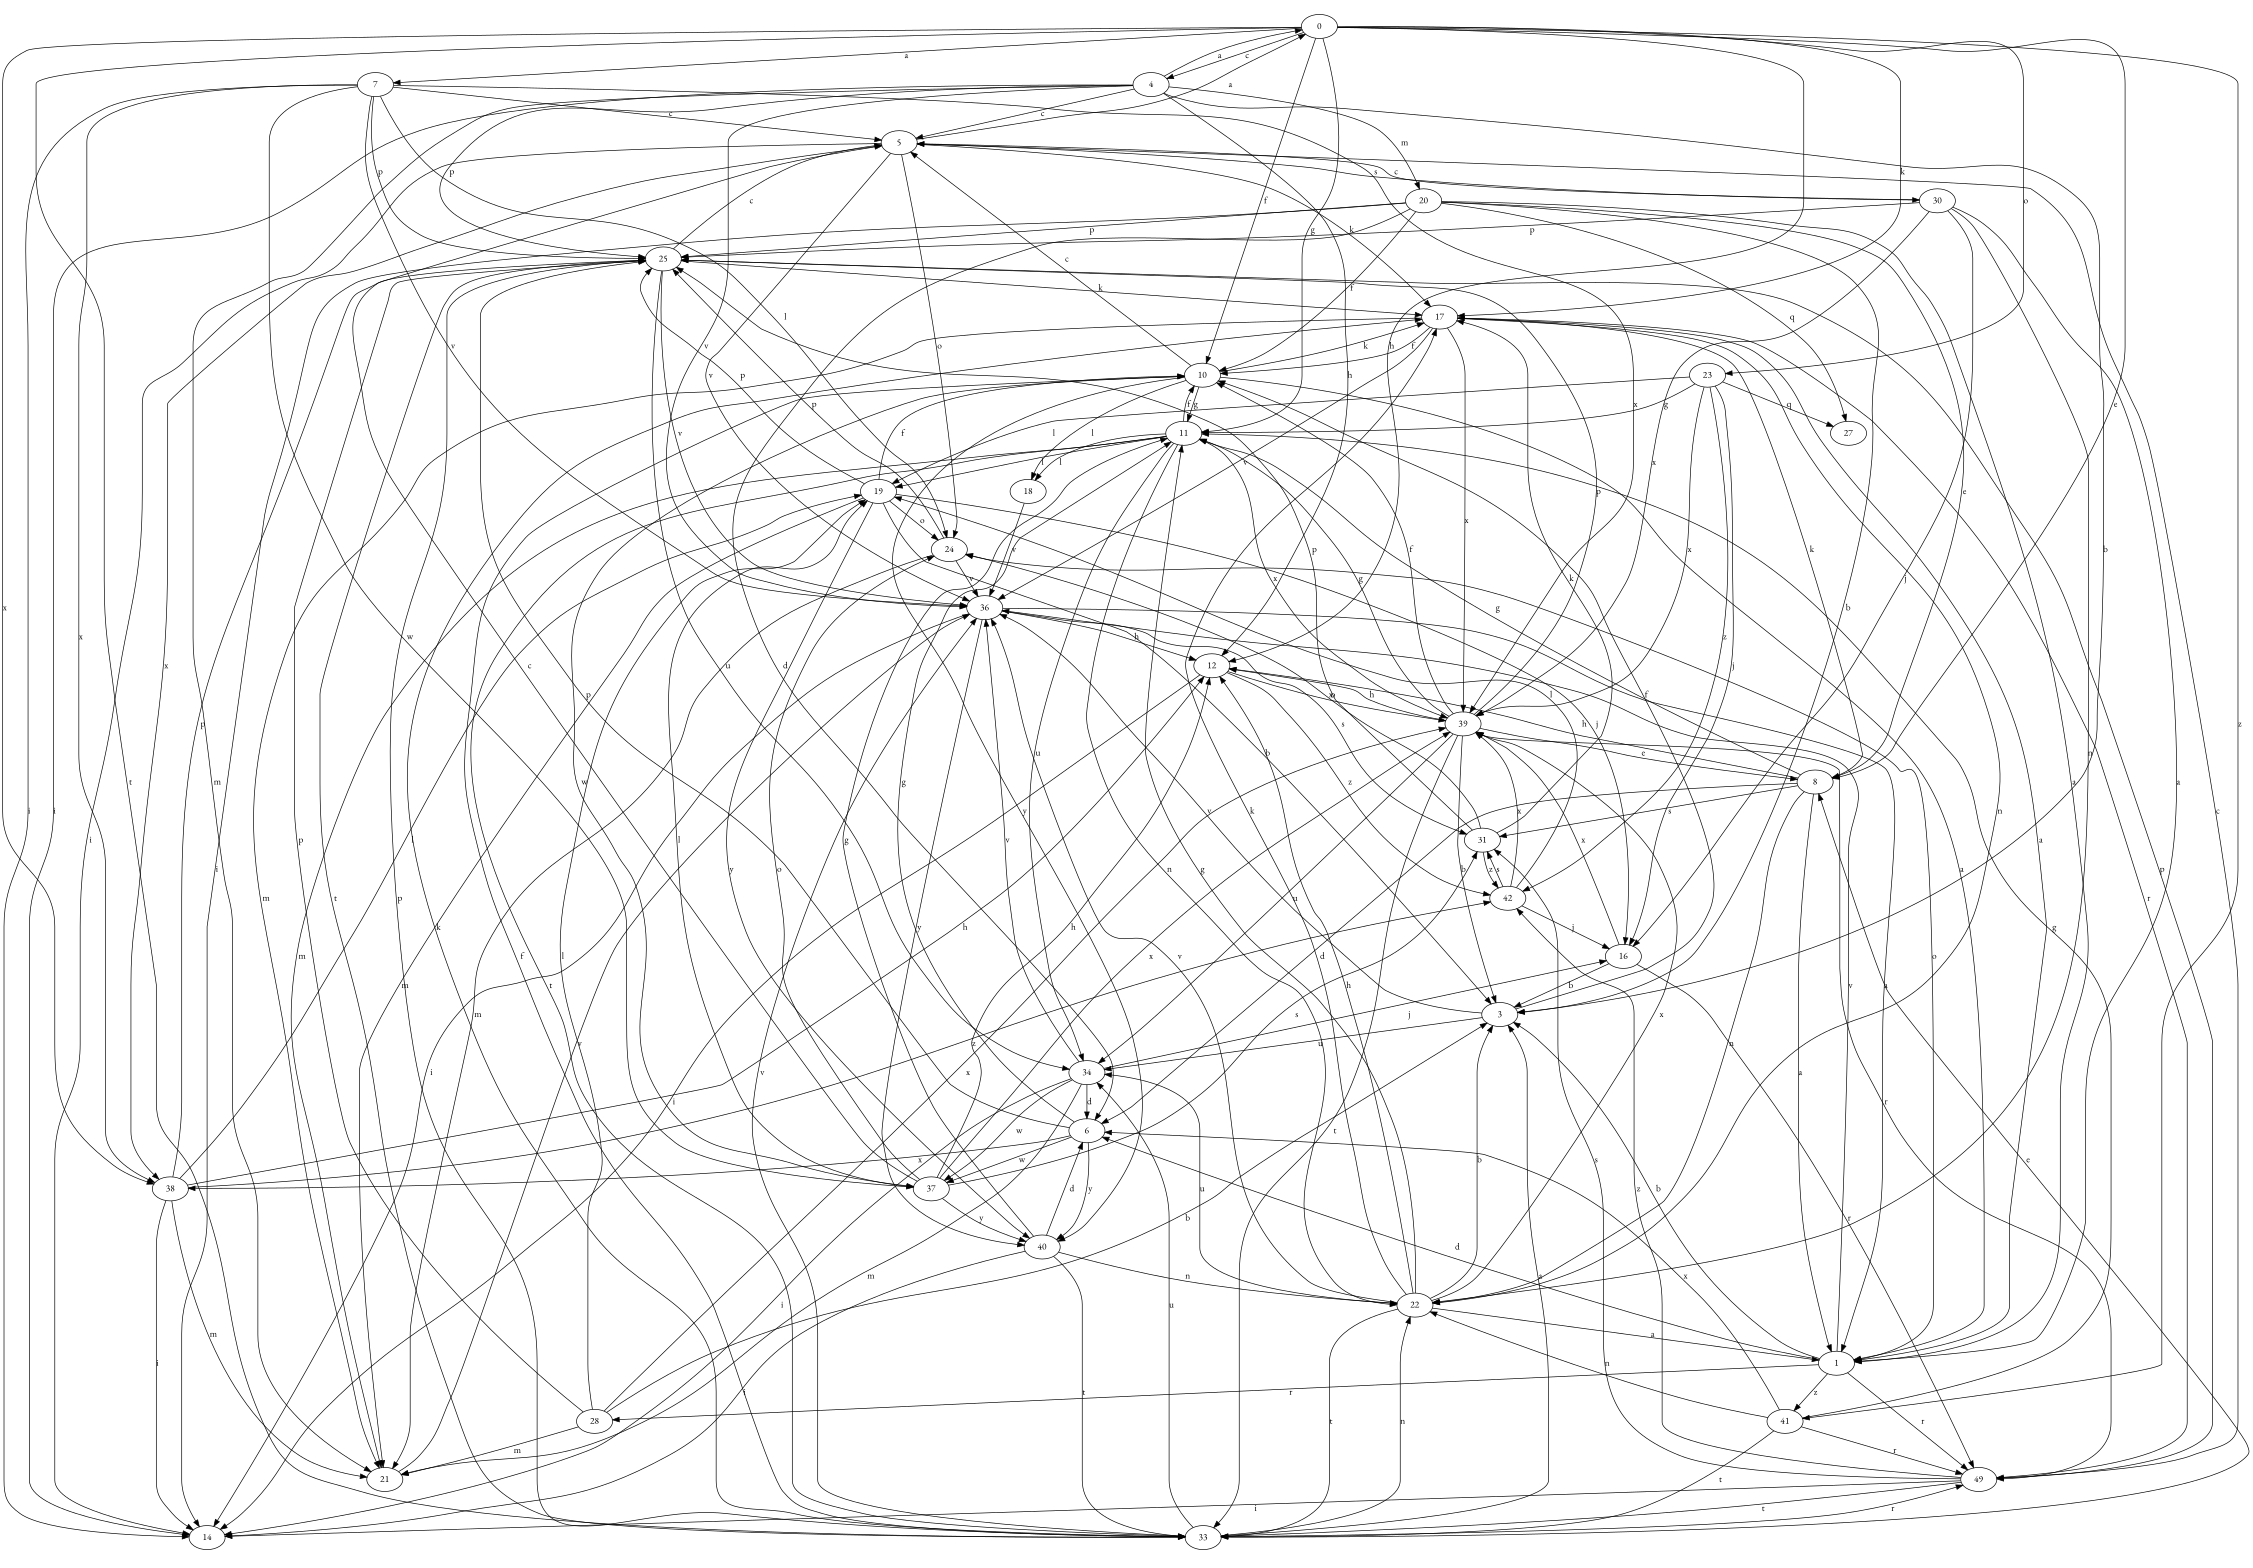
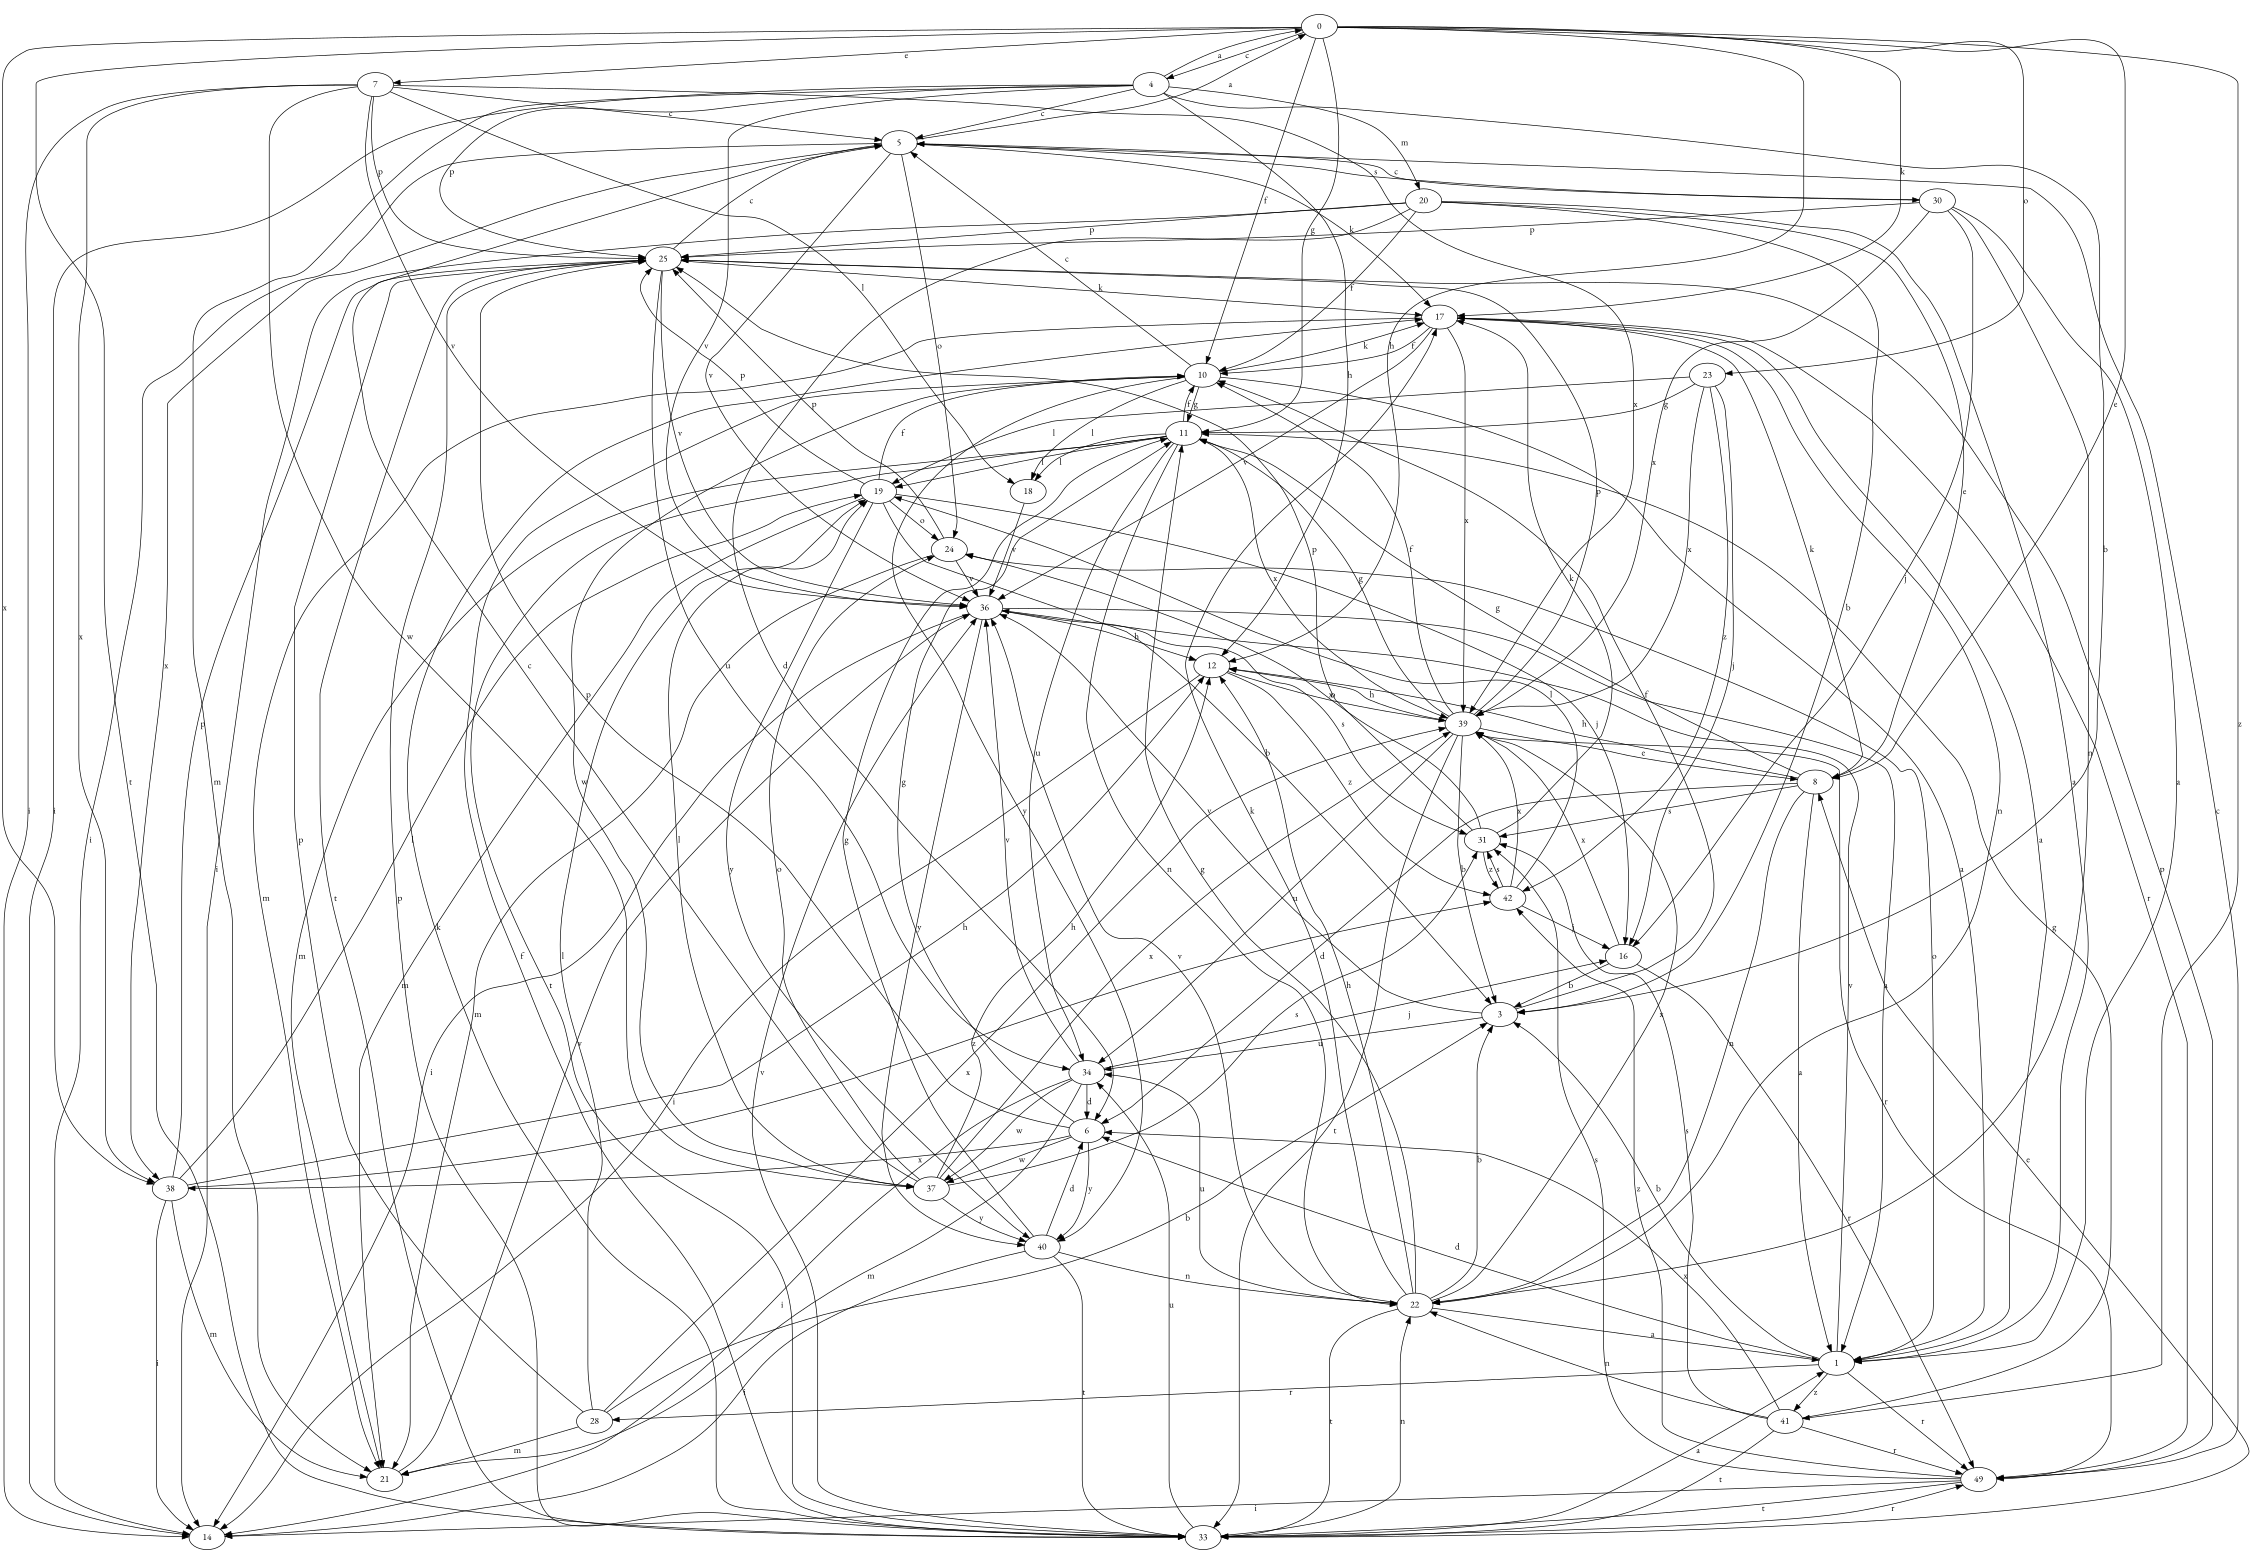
(907, 56) -> (907, 56)
(666, 238) -> (747, 217)
(1849, 433) -> none
none -> (1683, 1116)
(1549, 1421) -> (1552, 1515)
